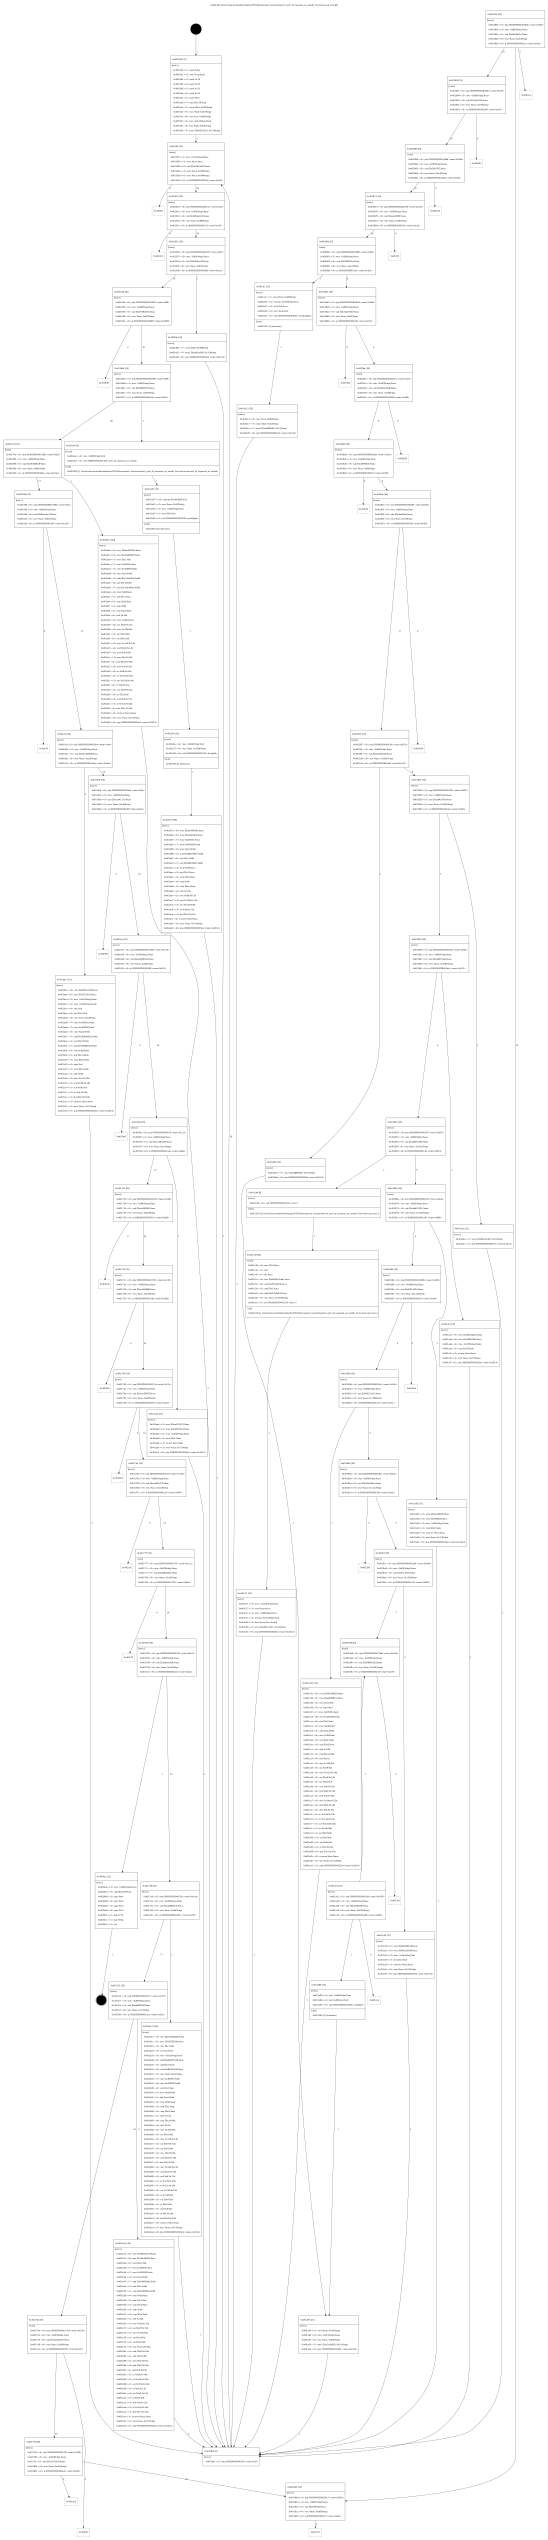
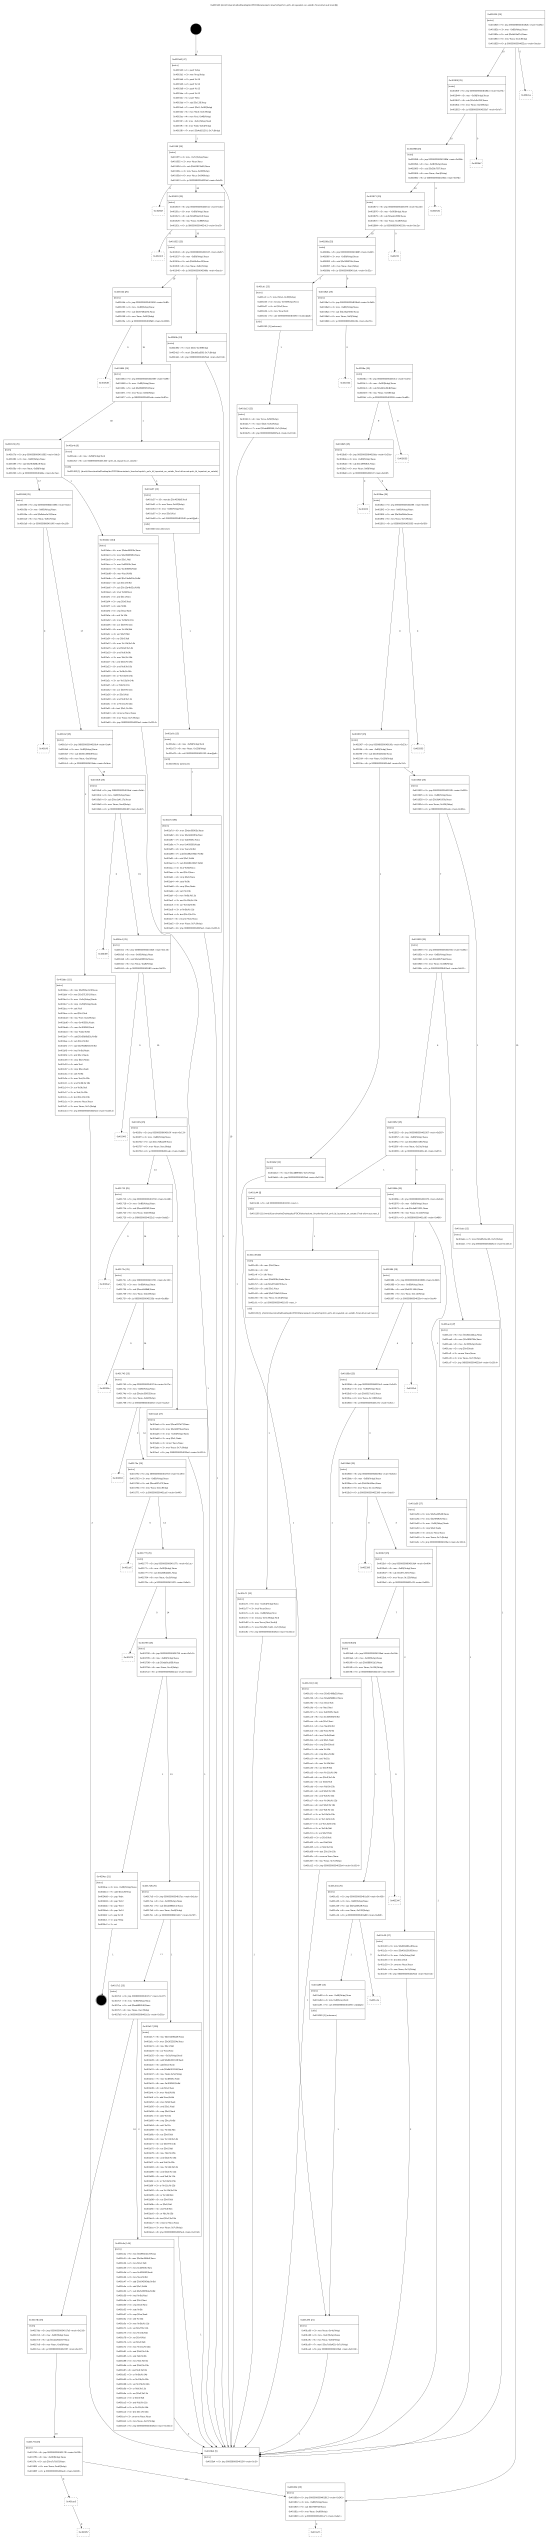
(365, 344) -> none
(362, 1780) -> (375, 1779)
(84, 2439) -> (77, 2516)
